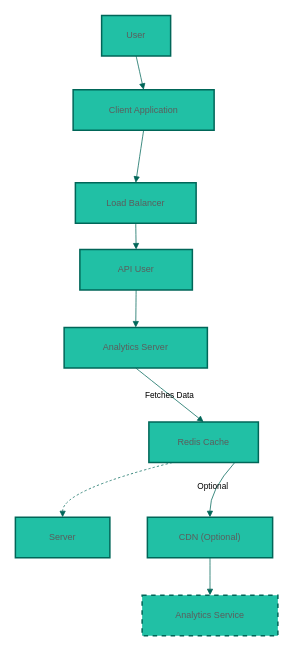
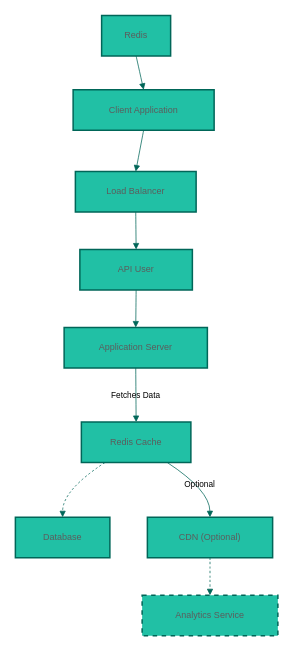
(136, 36) -> (136, 36)
(136, 203) -> (136, 192)
(136, 348) -> (136, 348)
(204, 442) -> (136, 442)
(63, 537) -> (63, 537)
(210, 573) -> (210, 573)
